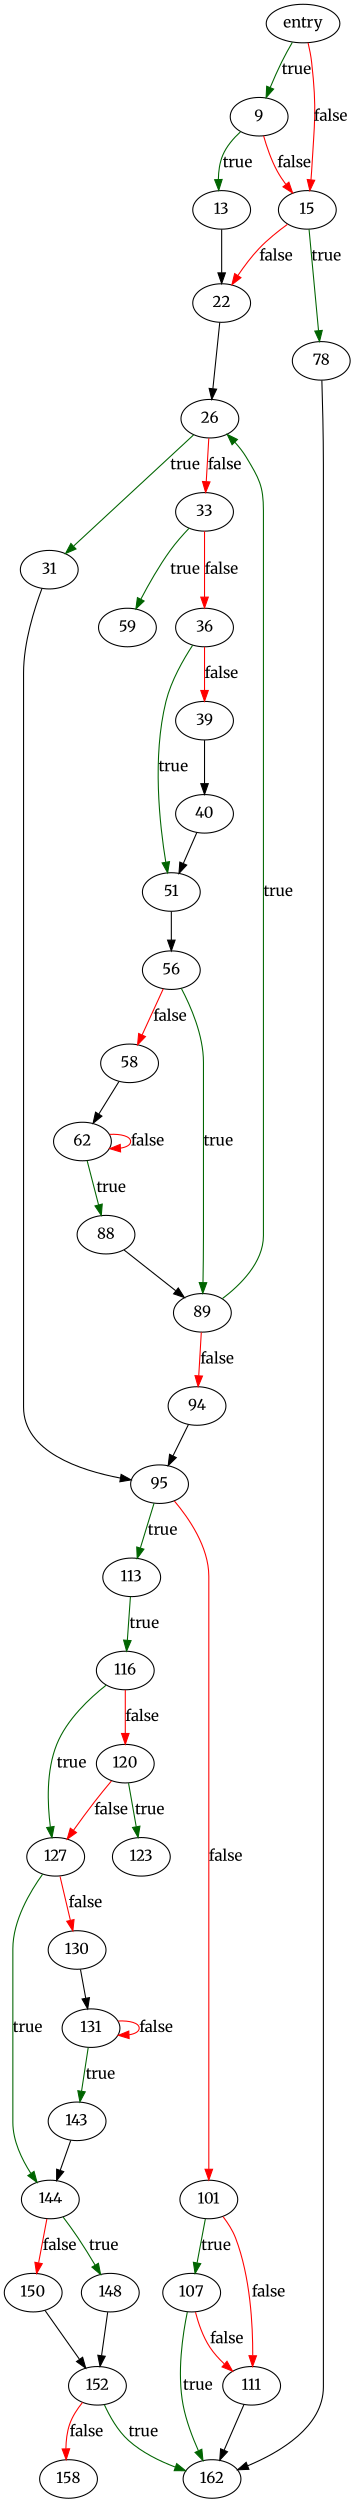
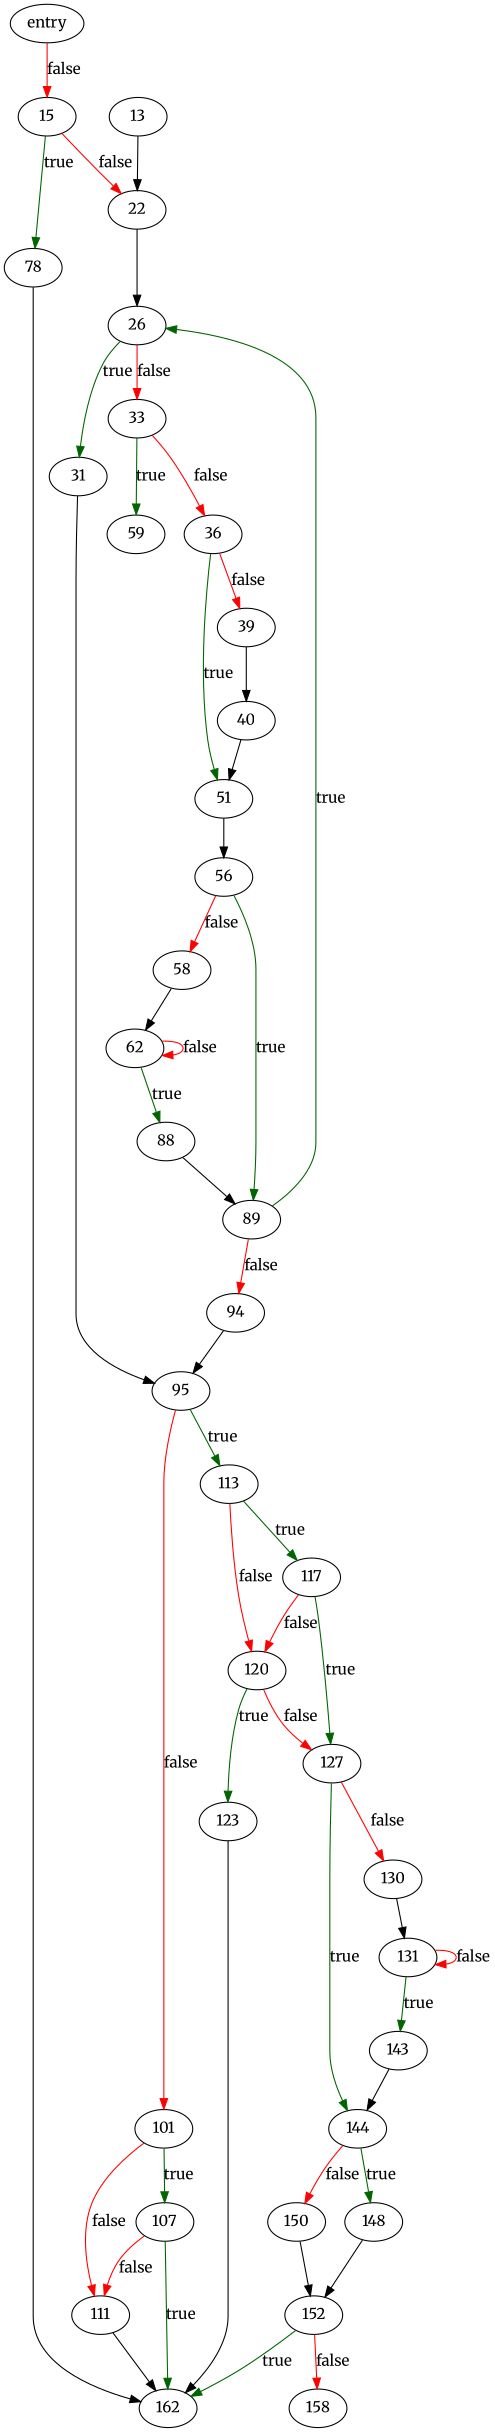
(259, 117) -> none
none -> (235, 1573)
(125, 1670) -> (312, 1577)
none -> (228, 2118)
